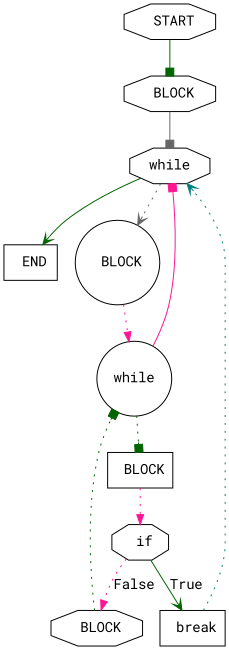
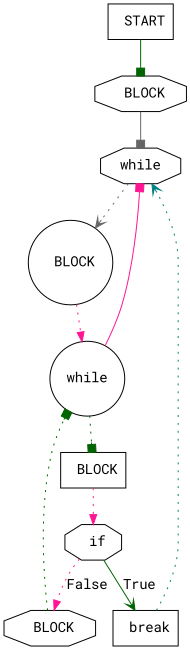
(170, 22) -> (141, 22)
(31, 263) -> none
